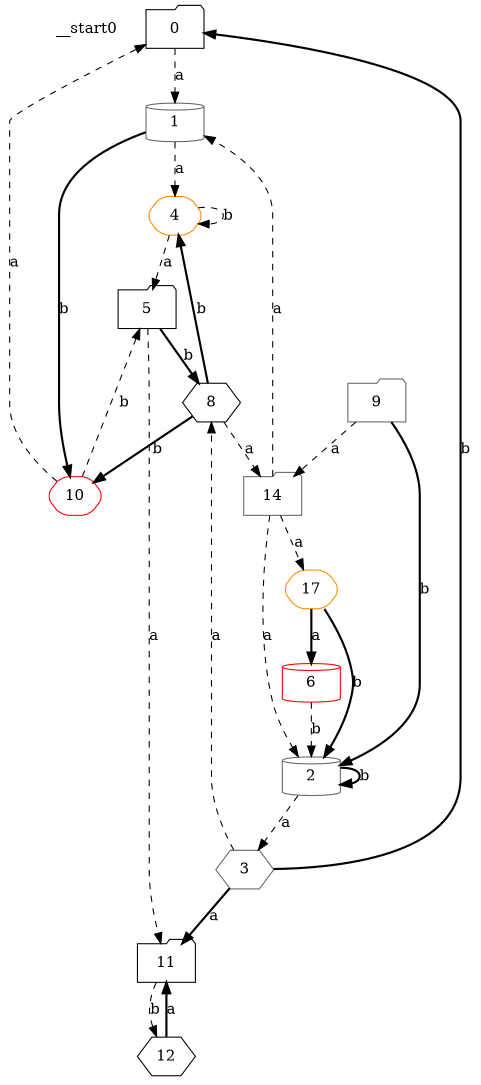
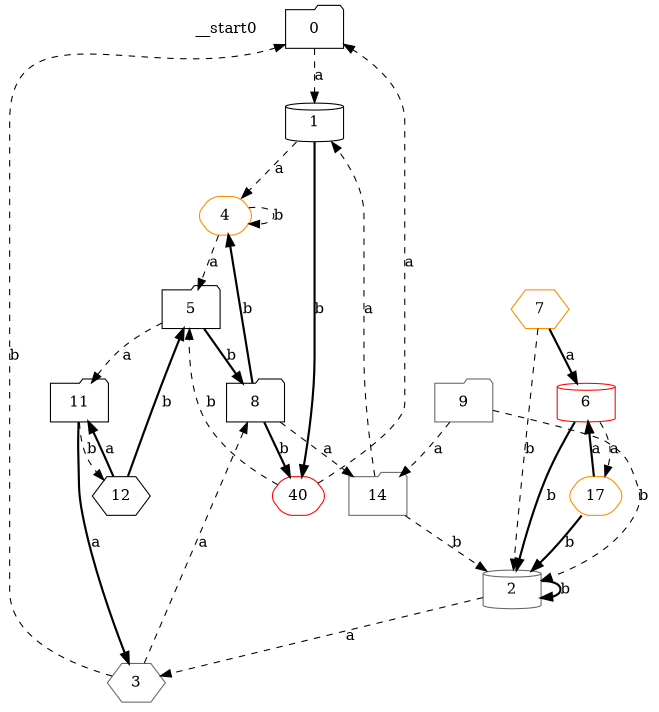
(175, 122) -> (315, 122)
none -> (540, 309)
(212, 403) -> (256, 403)
none -> (153, 407)
(461, 429) -> (10, 274)
(75, 496) -> (298, 496)
(290, 538) -> (606, 435)
(420, 604) -> (631, 468)
(268, 636) -> (457, 543)
(311, 724) -> (542, 489)
(210, 912) -> (88, 540)
